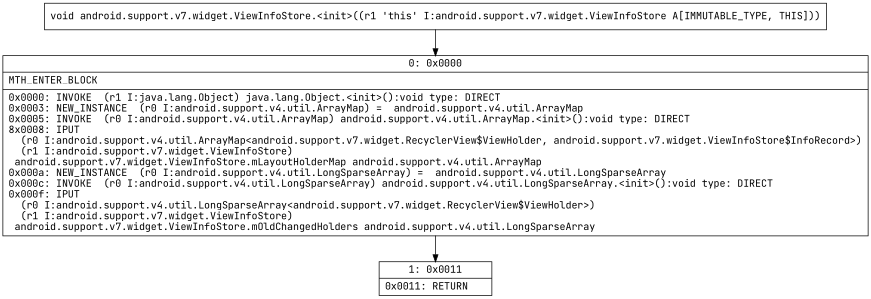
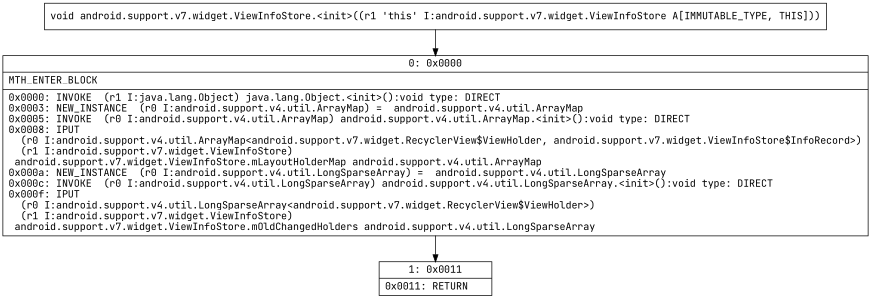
(50, 130) -> (50, 130)
